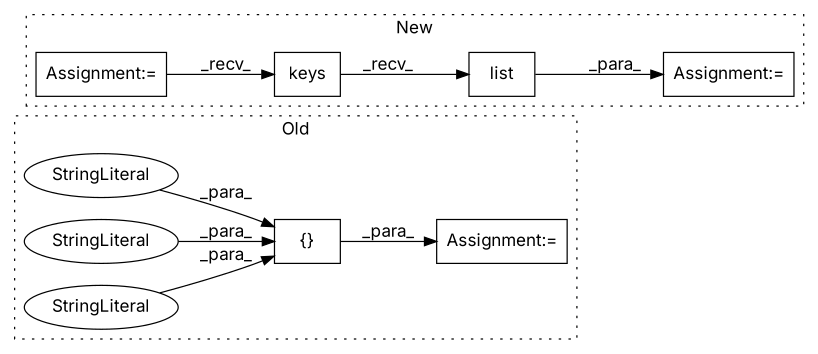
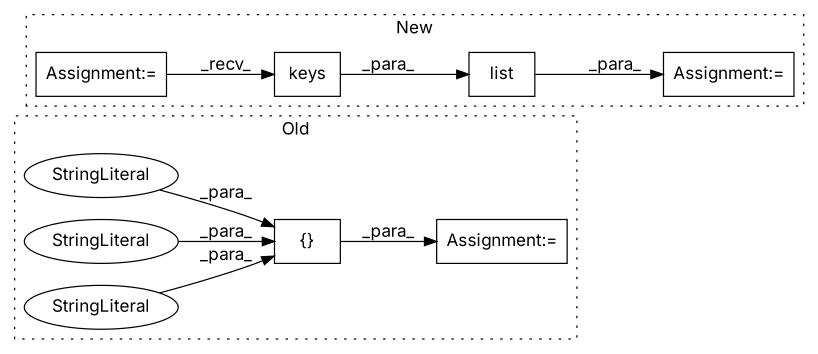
(389, 65) -> (389, 65)
